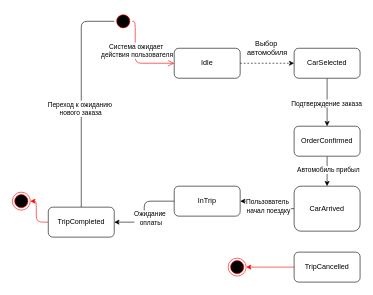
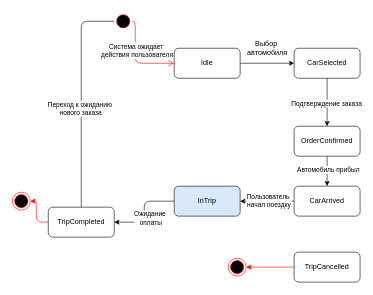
(265, 63) -> (265, 63)
(207, 201) -> (207, 201)
(327, 209) -> (327, 201)
